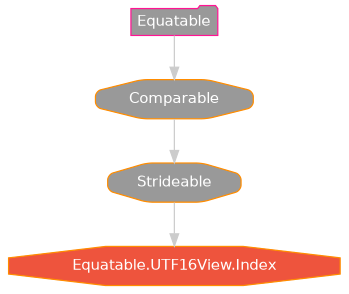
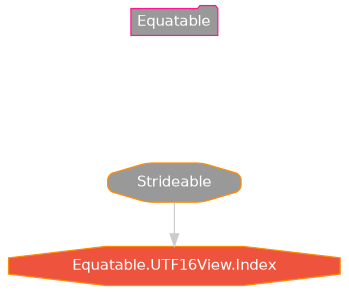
(174, 99) -> none
